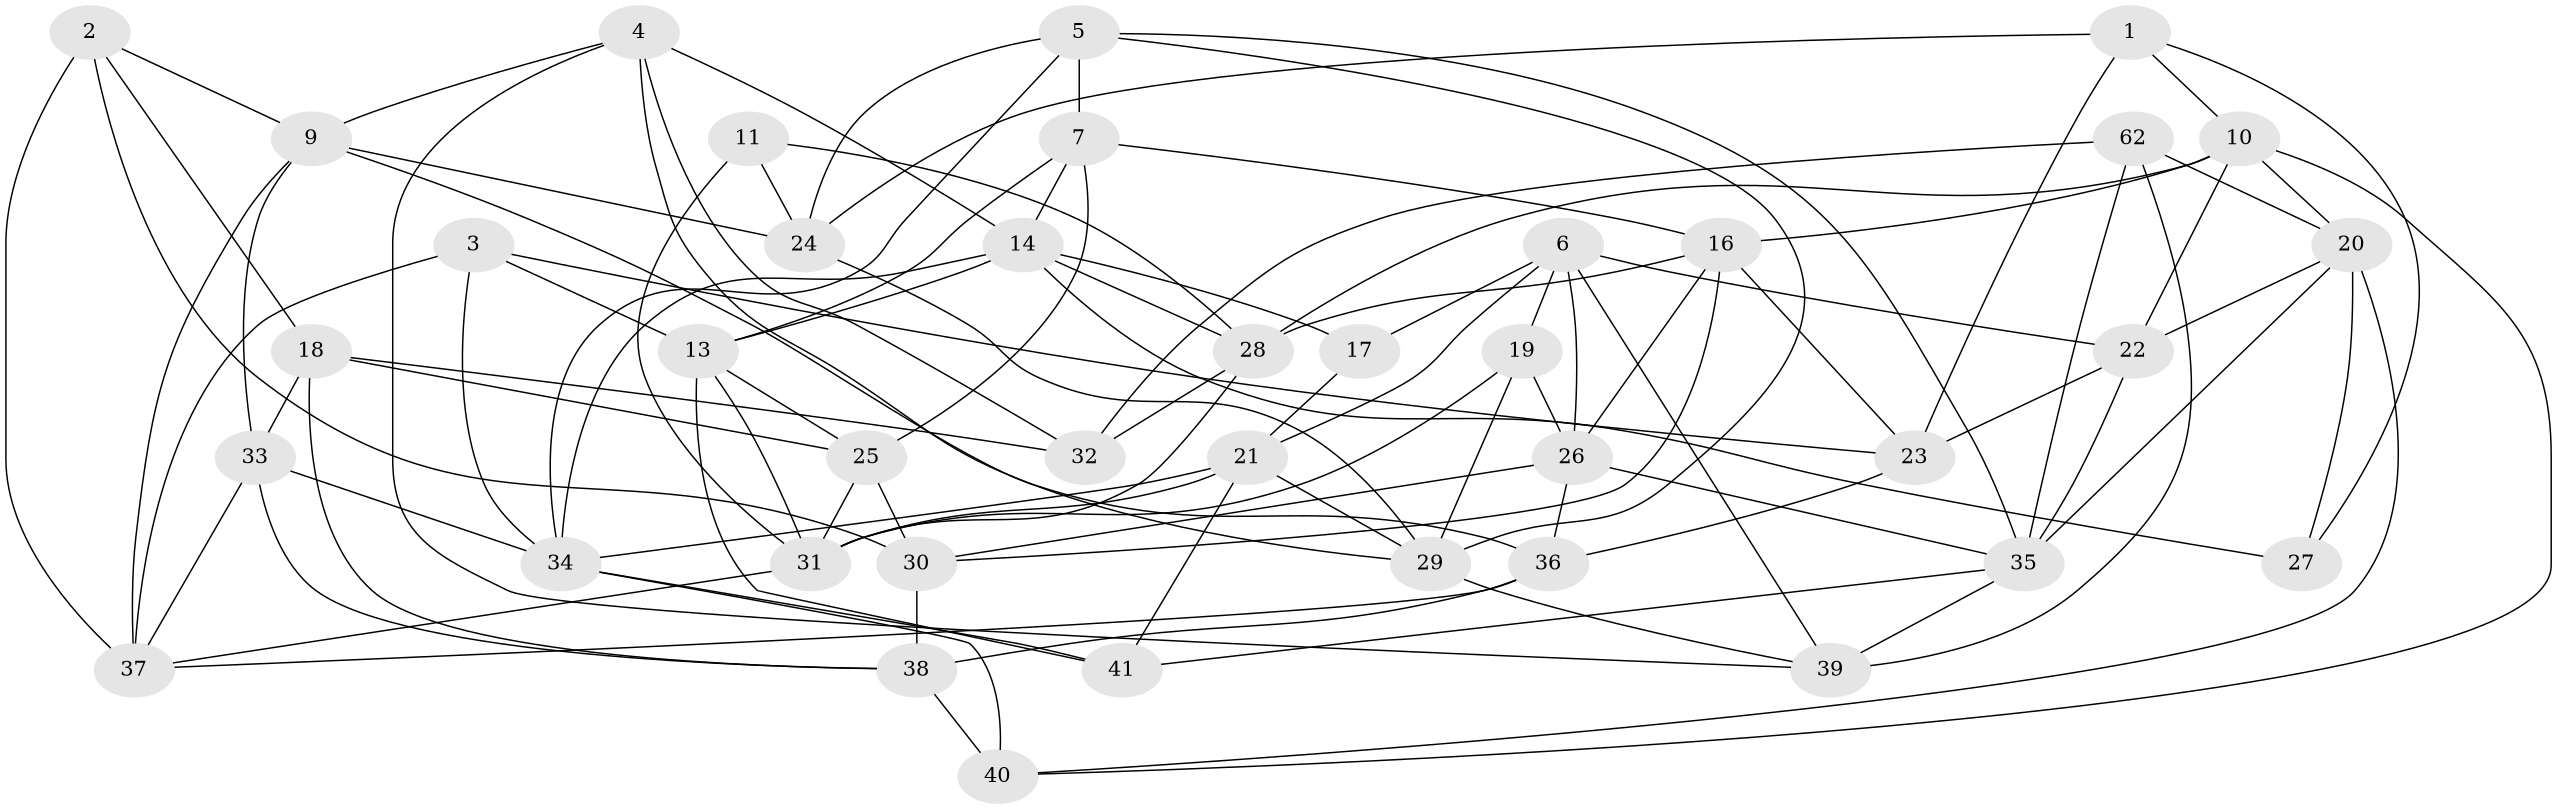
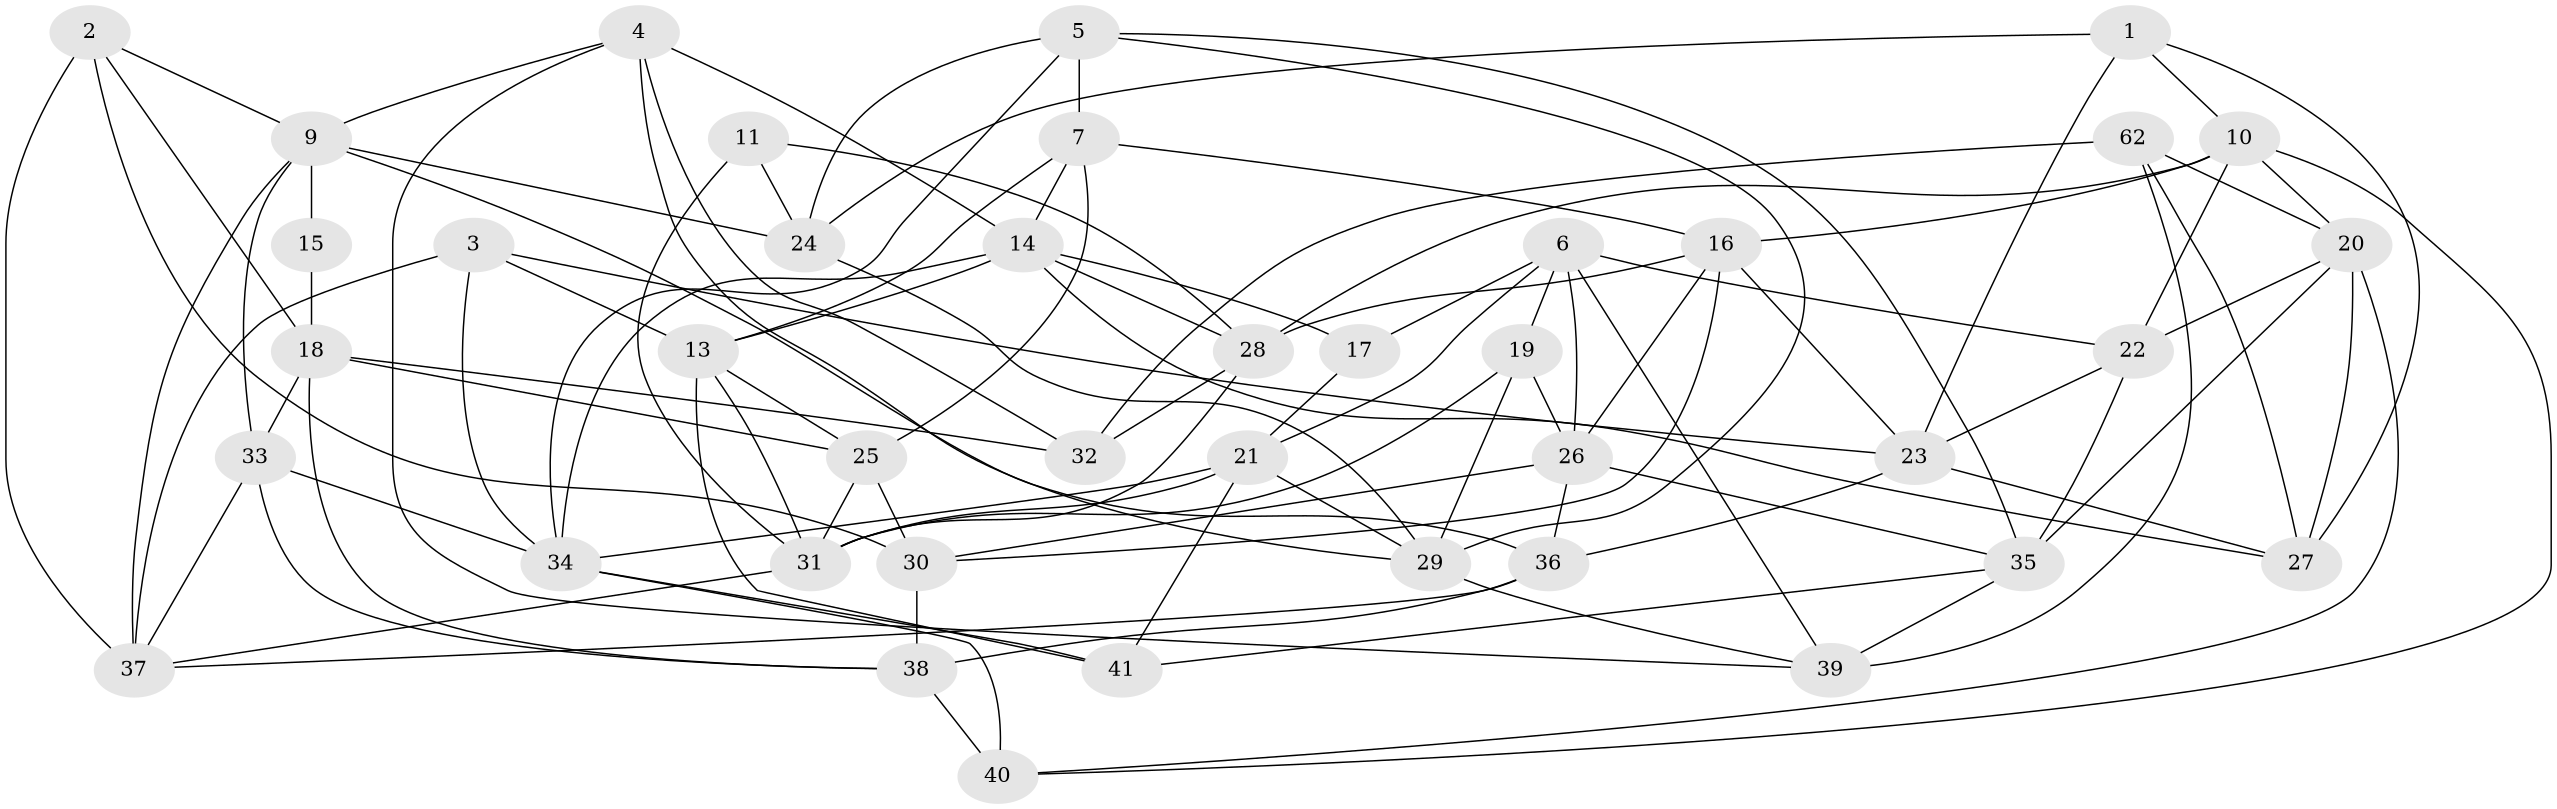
none -> (312, 245)
(2074, 350) -> (2238, 333)
none -> (2108, 511)
